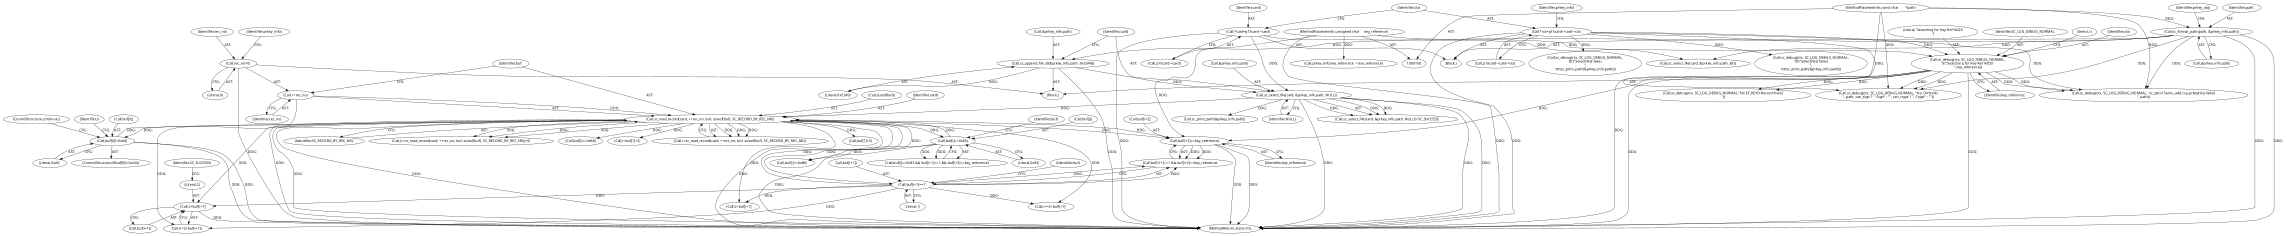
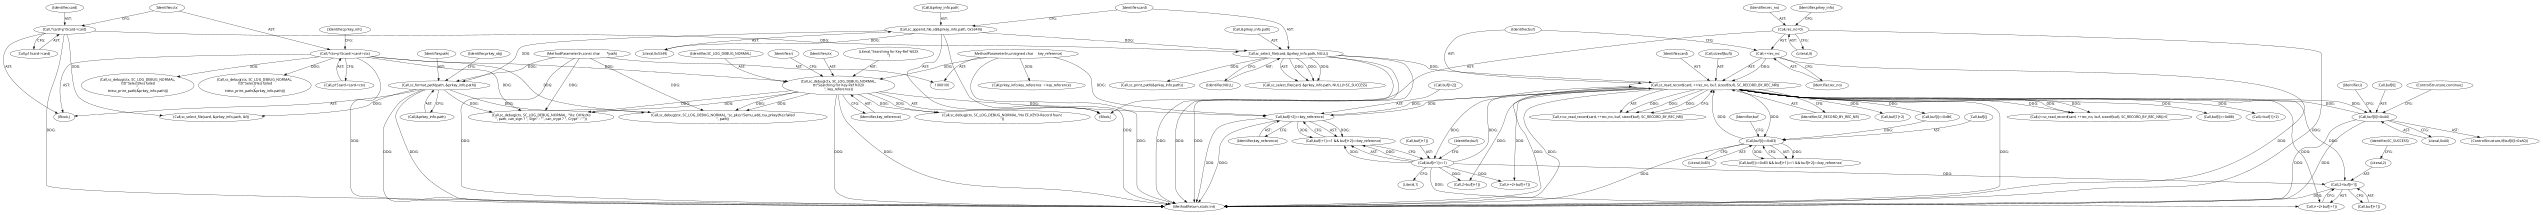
(2084, 32) -> (783, 54)
(1624, 39) -> (648, 37)
(873, 147) -> (1855, 132)
(905, 197) -> none
